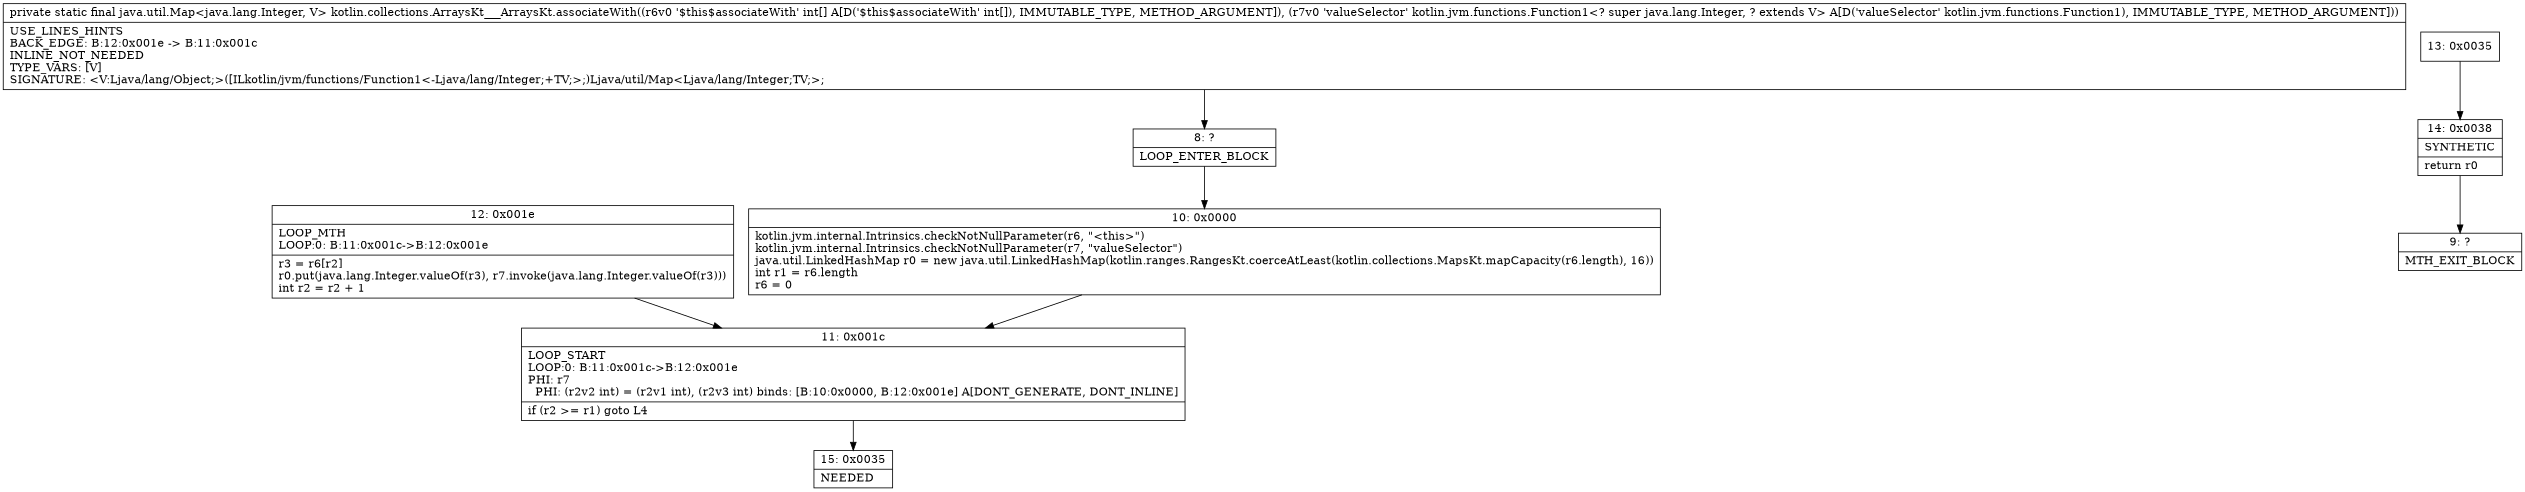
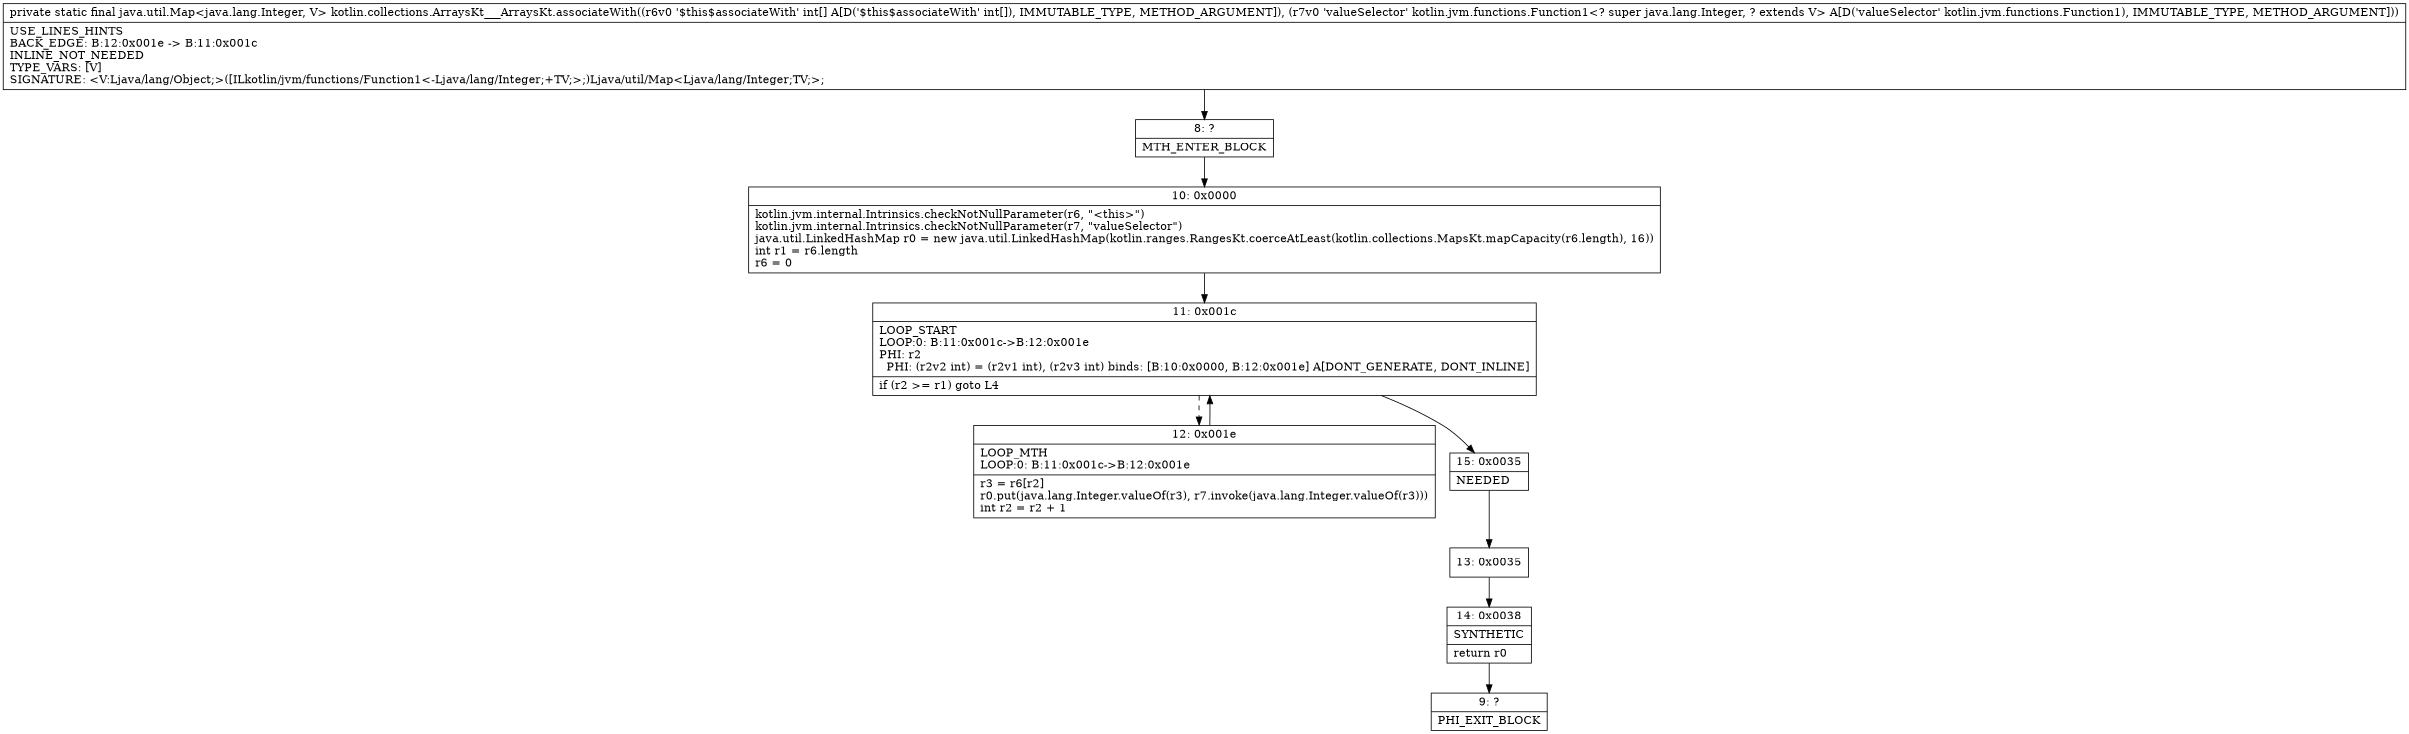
(1204, 157) -> (1204, 147)
(2460, 261) -> (1489, 721)
(551, 380) -> (902, 355)
none -> (1199, 406)
none -> (1489, 515)
